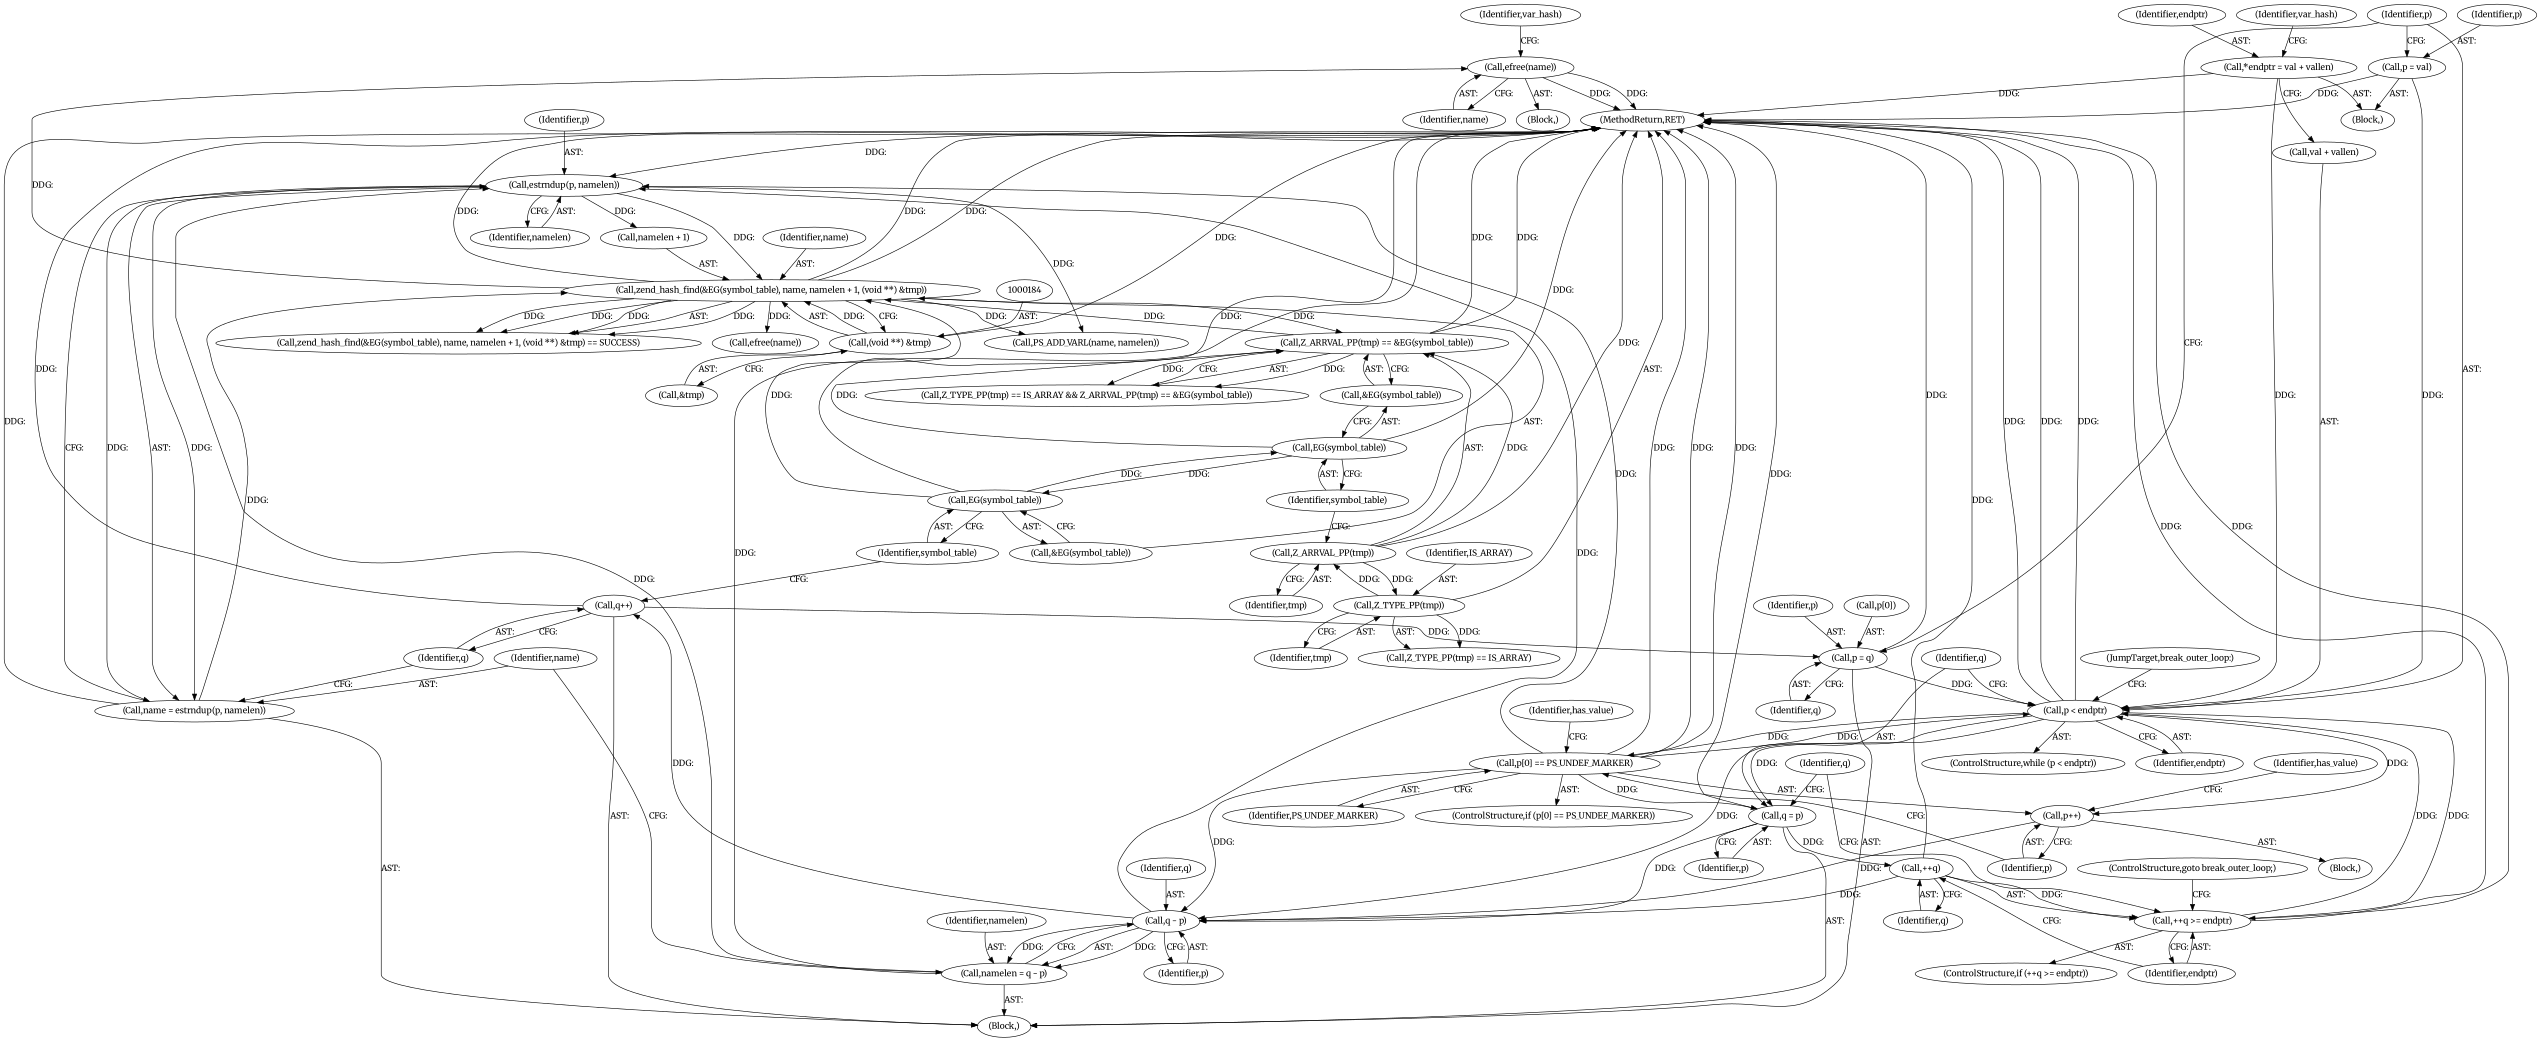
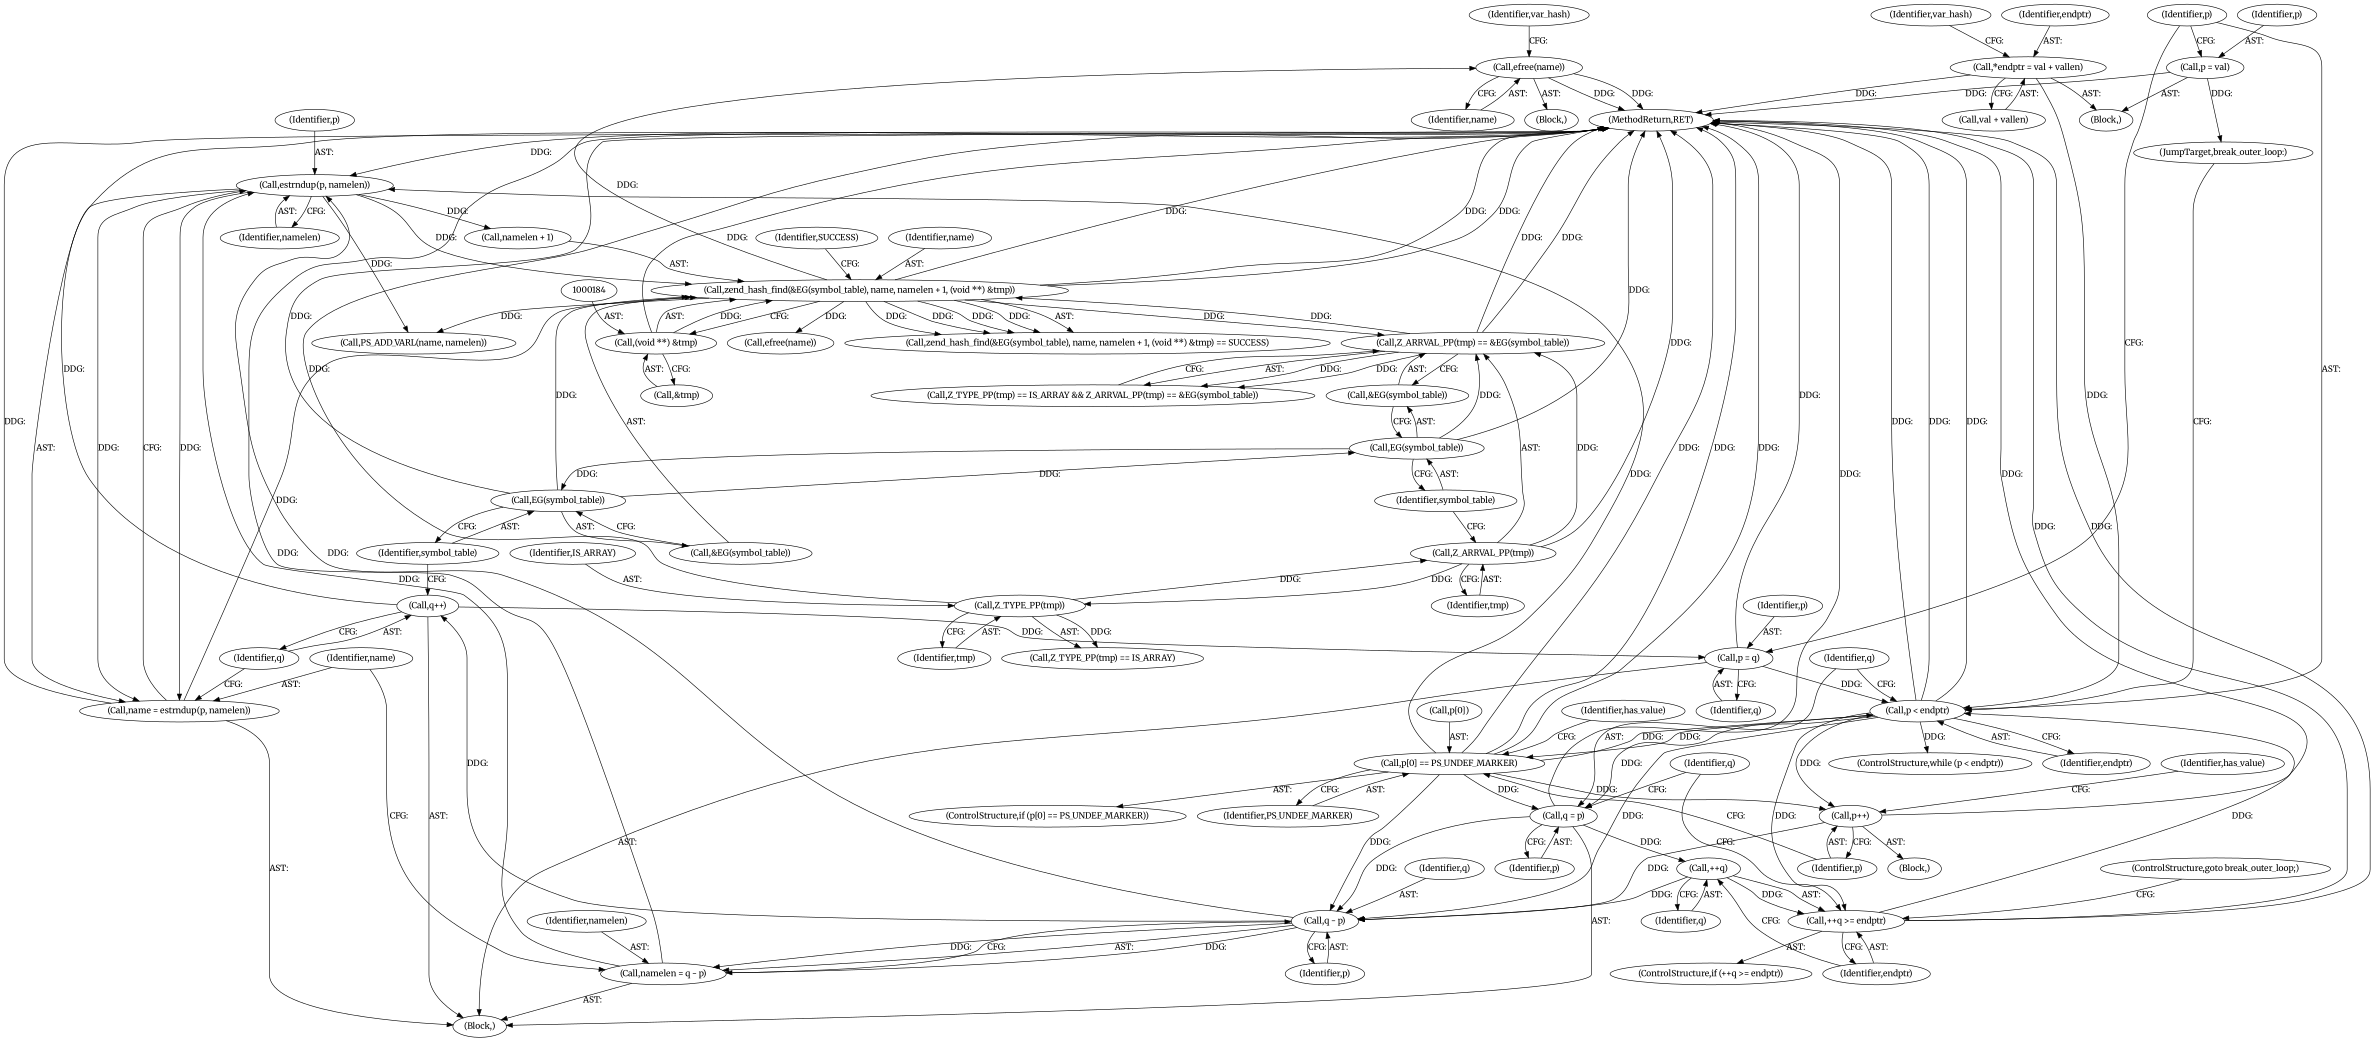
none -> (817, 238)
(1654, 369) -> (321, 369)
(1972, 396) -> (2054, 611)
(2320, 515) -> (2015, 98)
(2422, 519) -> (2214, 107)
(1866, 630) -> (1449, 734)
(2063, 737) -> (1936, 737)
(1788, 790) -> (1608, 790)
